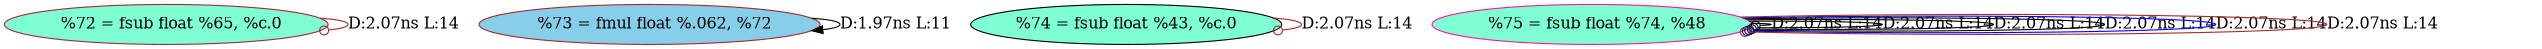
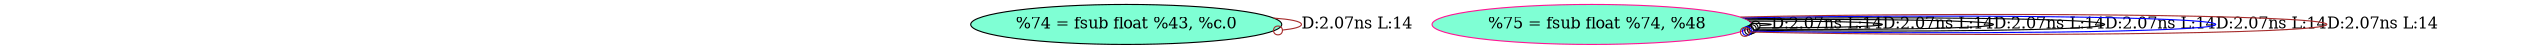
(166, 24) -> none
(650, 24) -> none
